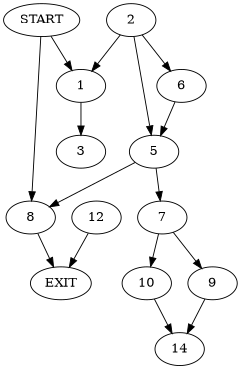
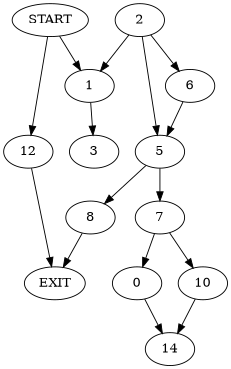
(36, 114) -> (40, 81)
(213, 283) -> (137, 283)
